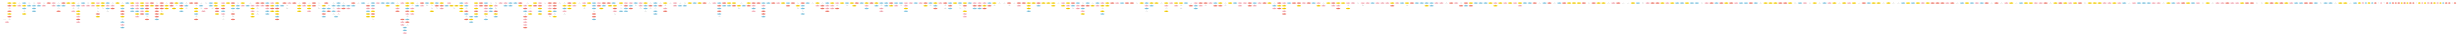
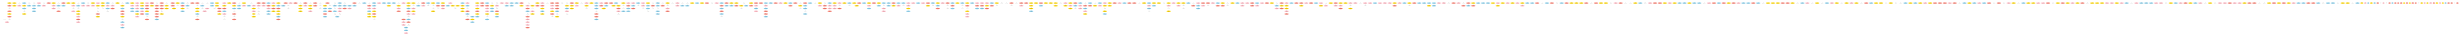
none -> (54, 3)
